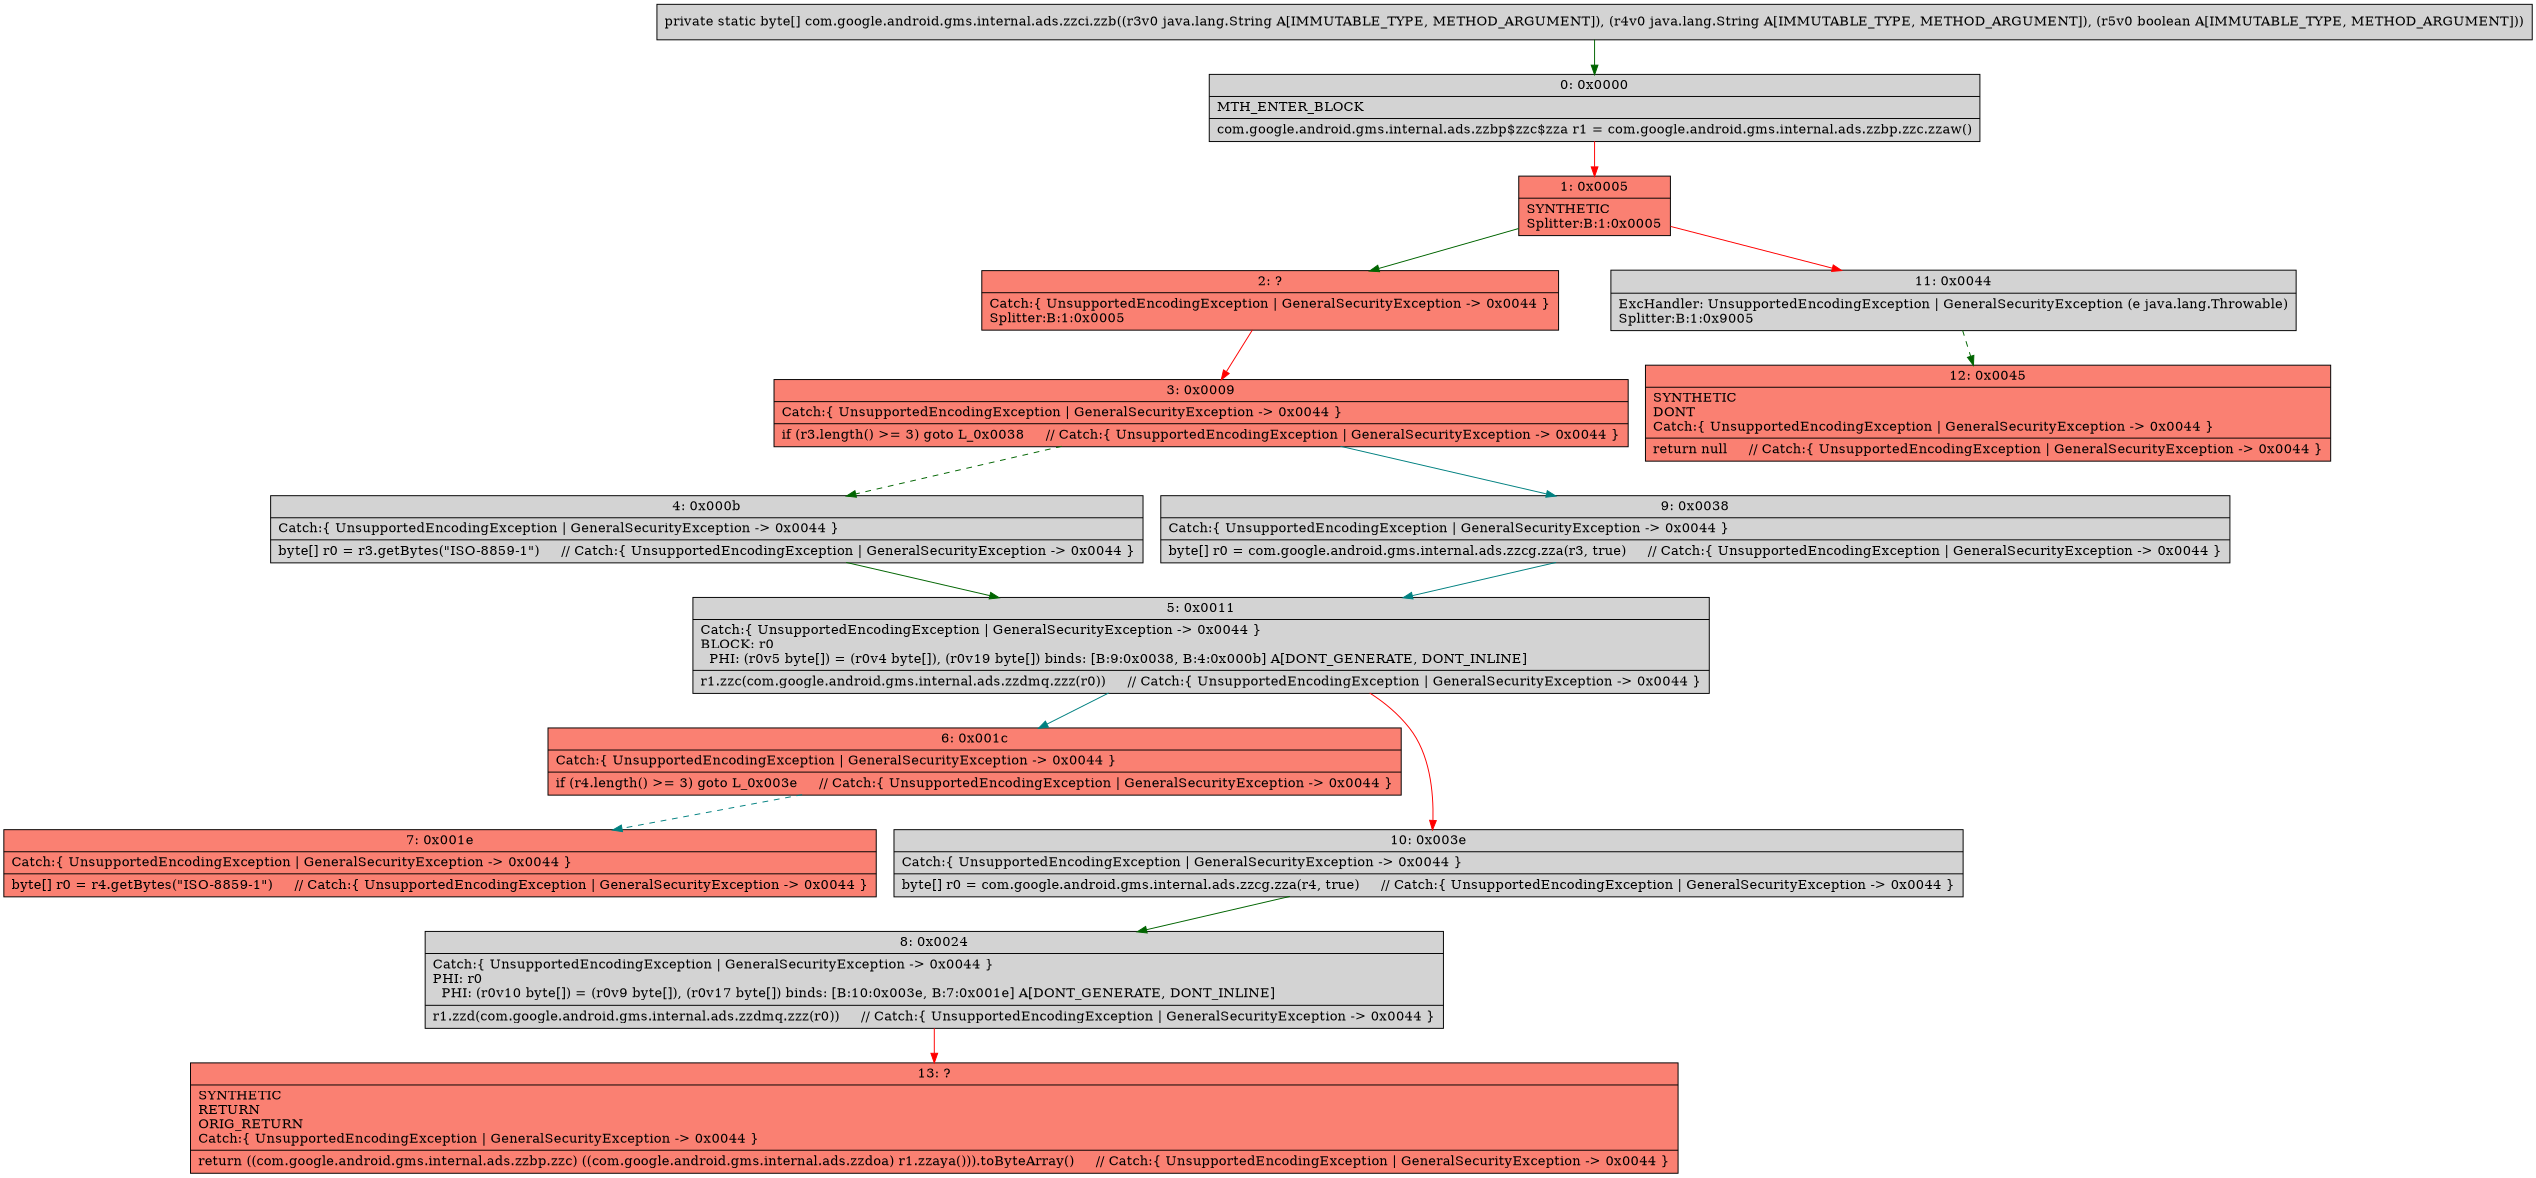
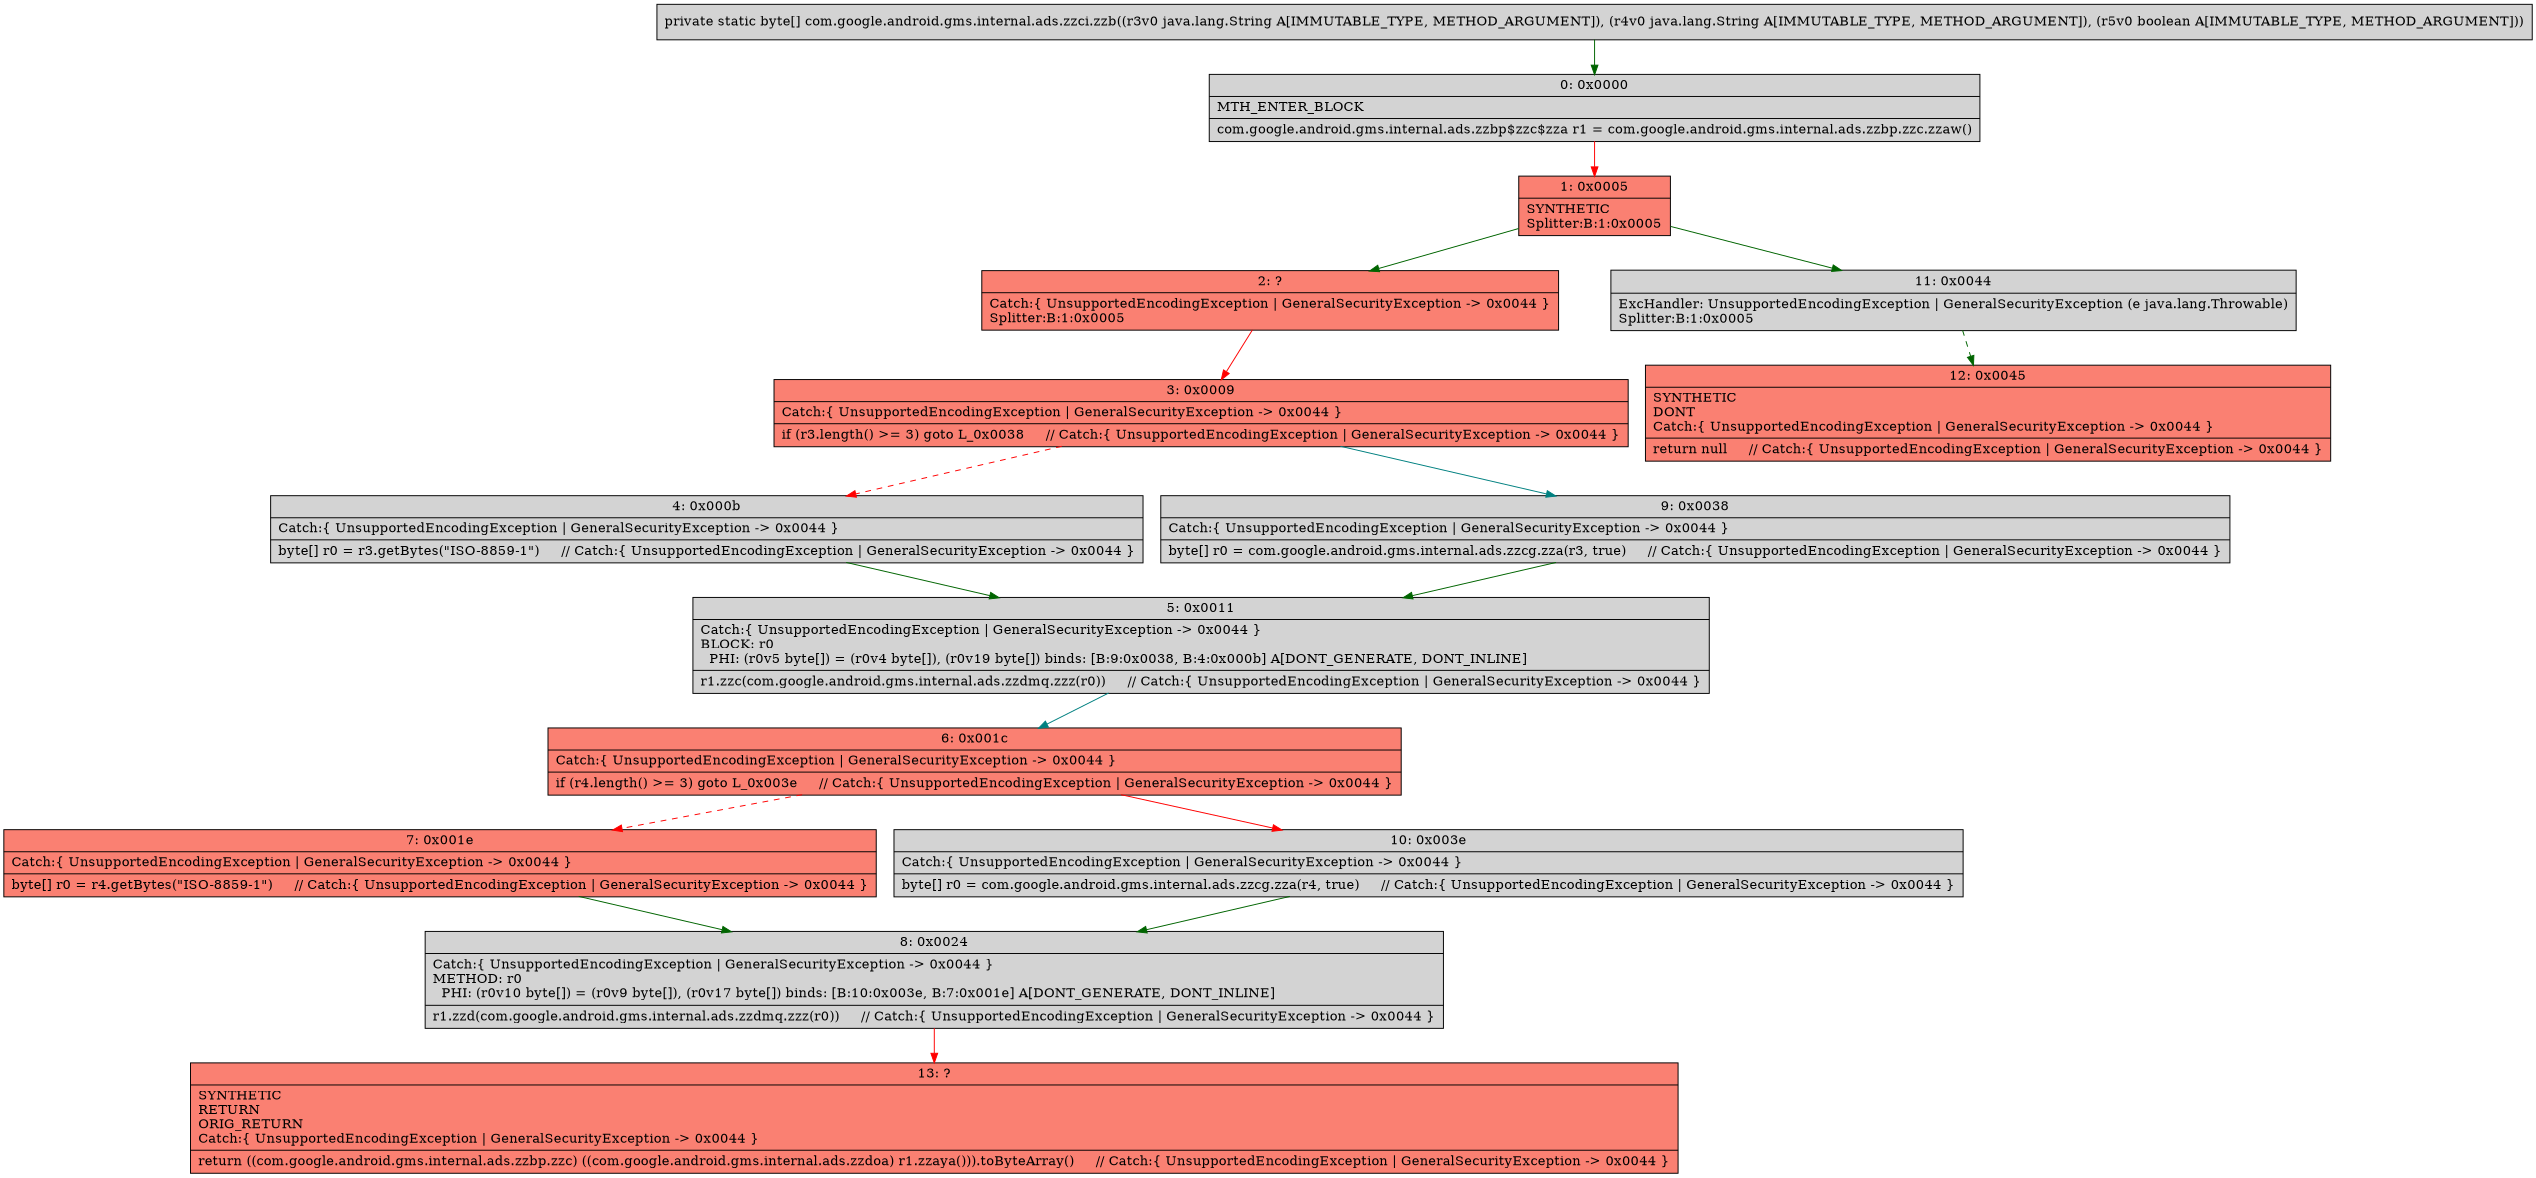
(1751, 247) -> (1751, 247)
(1687, 319) -> (1687, 319)
(959, 470) -> (959, 470)
(1484, 579) -> (1484, 579)
(1421, 747) -> (1197, 811)
(712, 812) -> (712, 812)
none -> (650, 913)
(460, 979) -> (480, 979)
